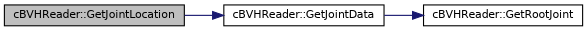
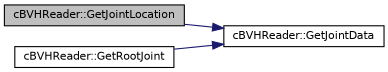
(398, 15) -> (193, 47)
